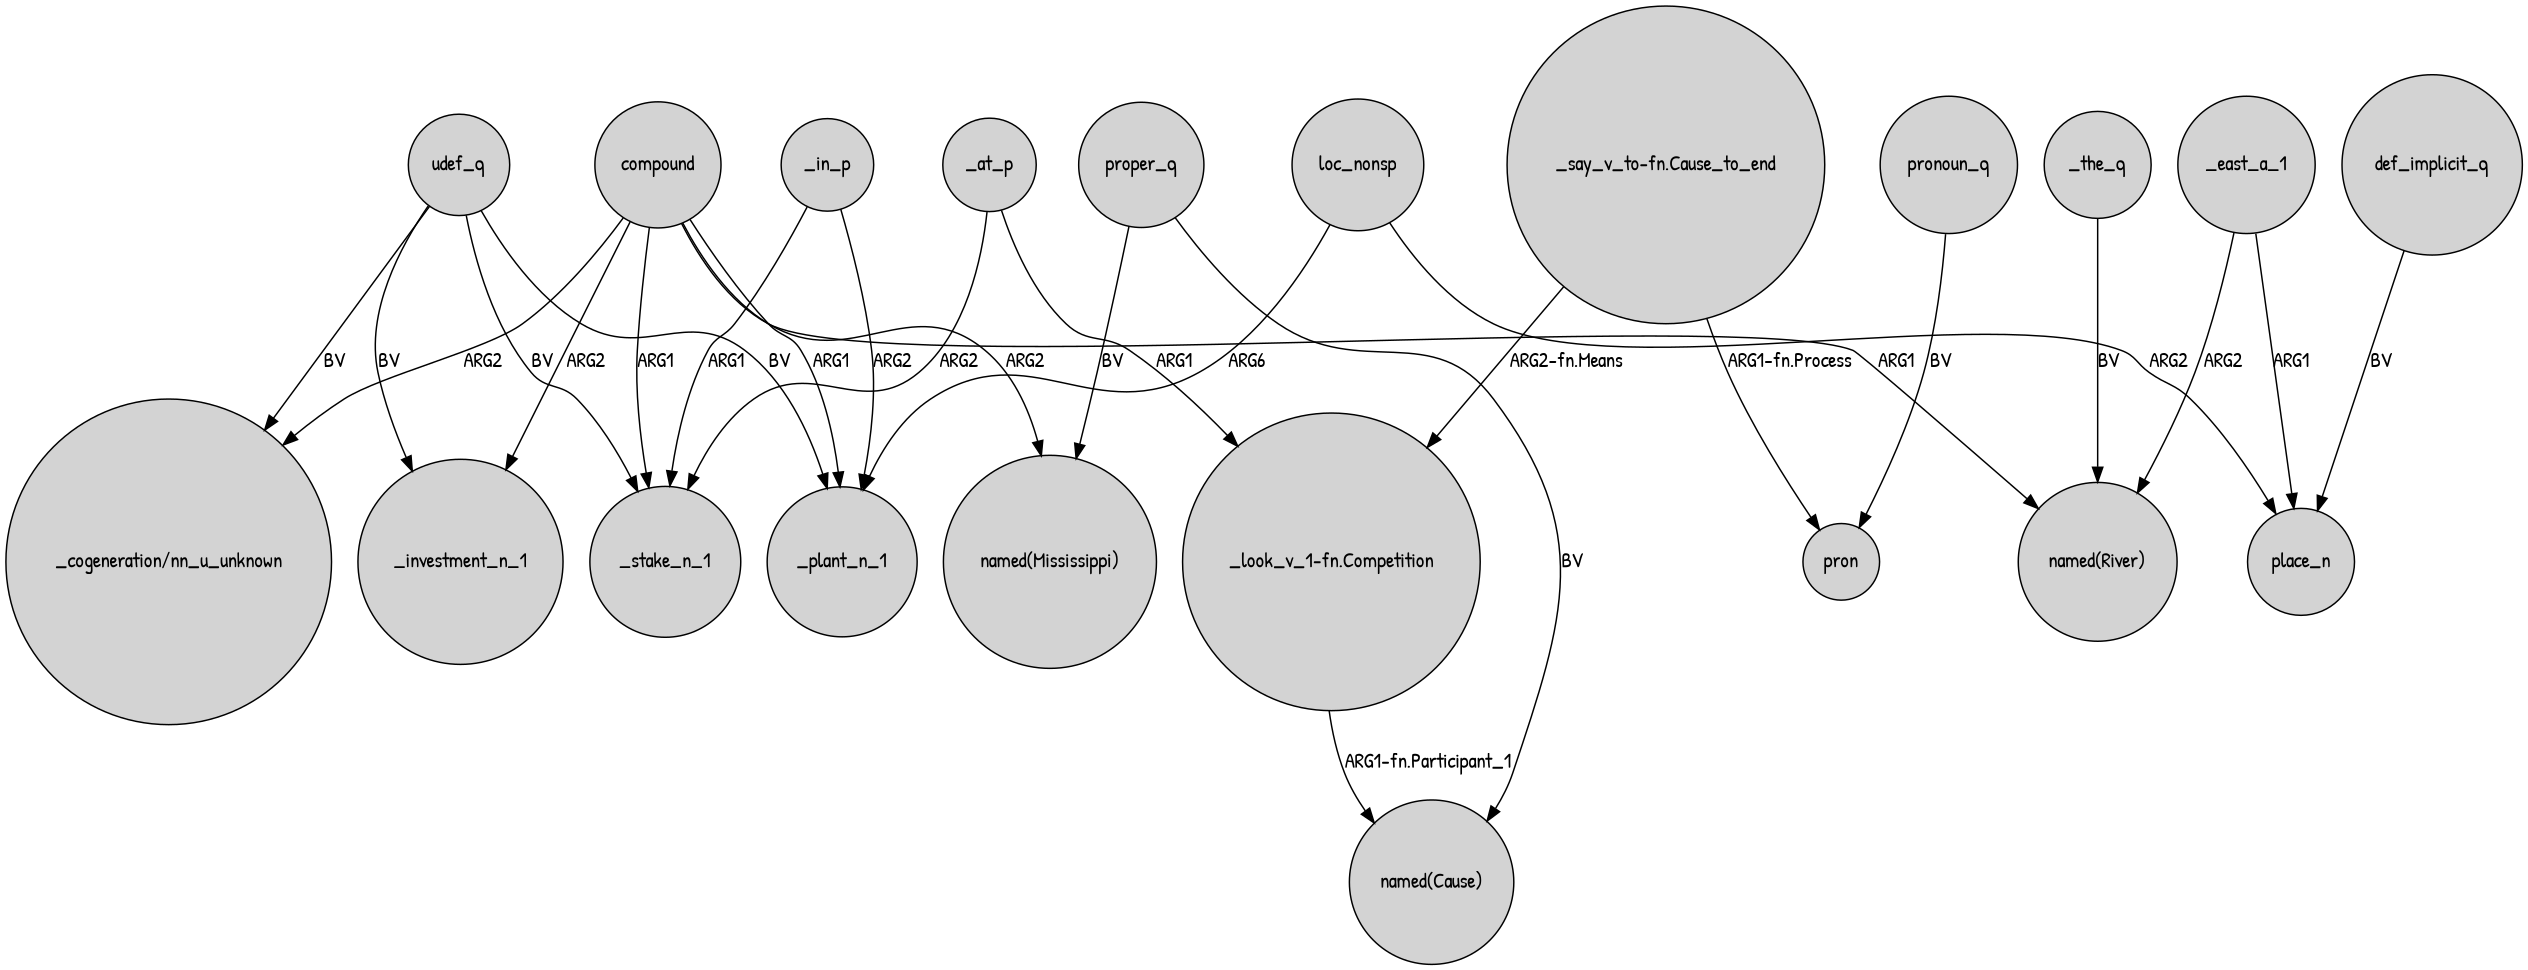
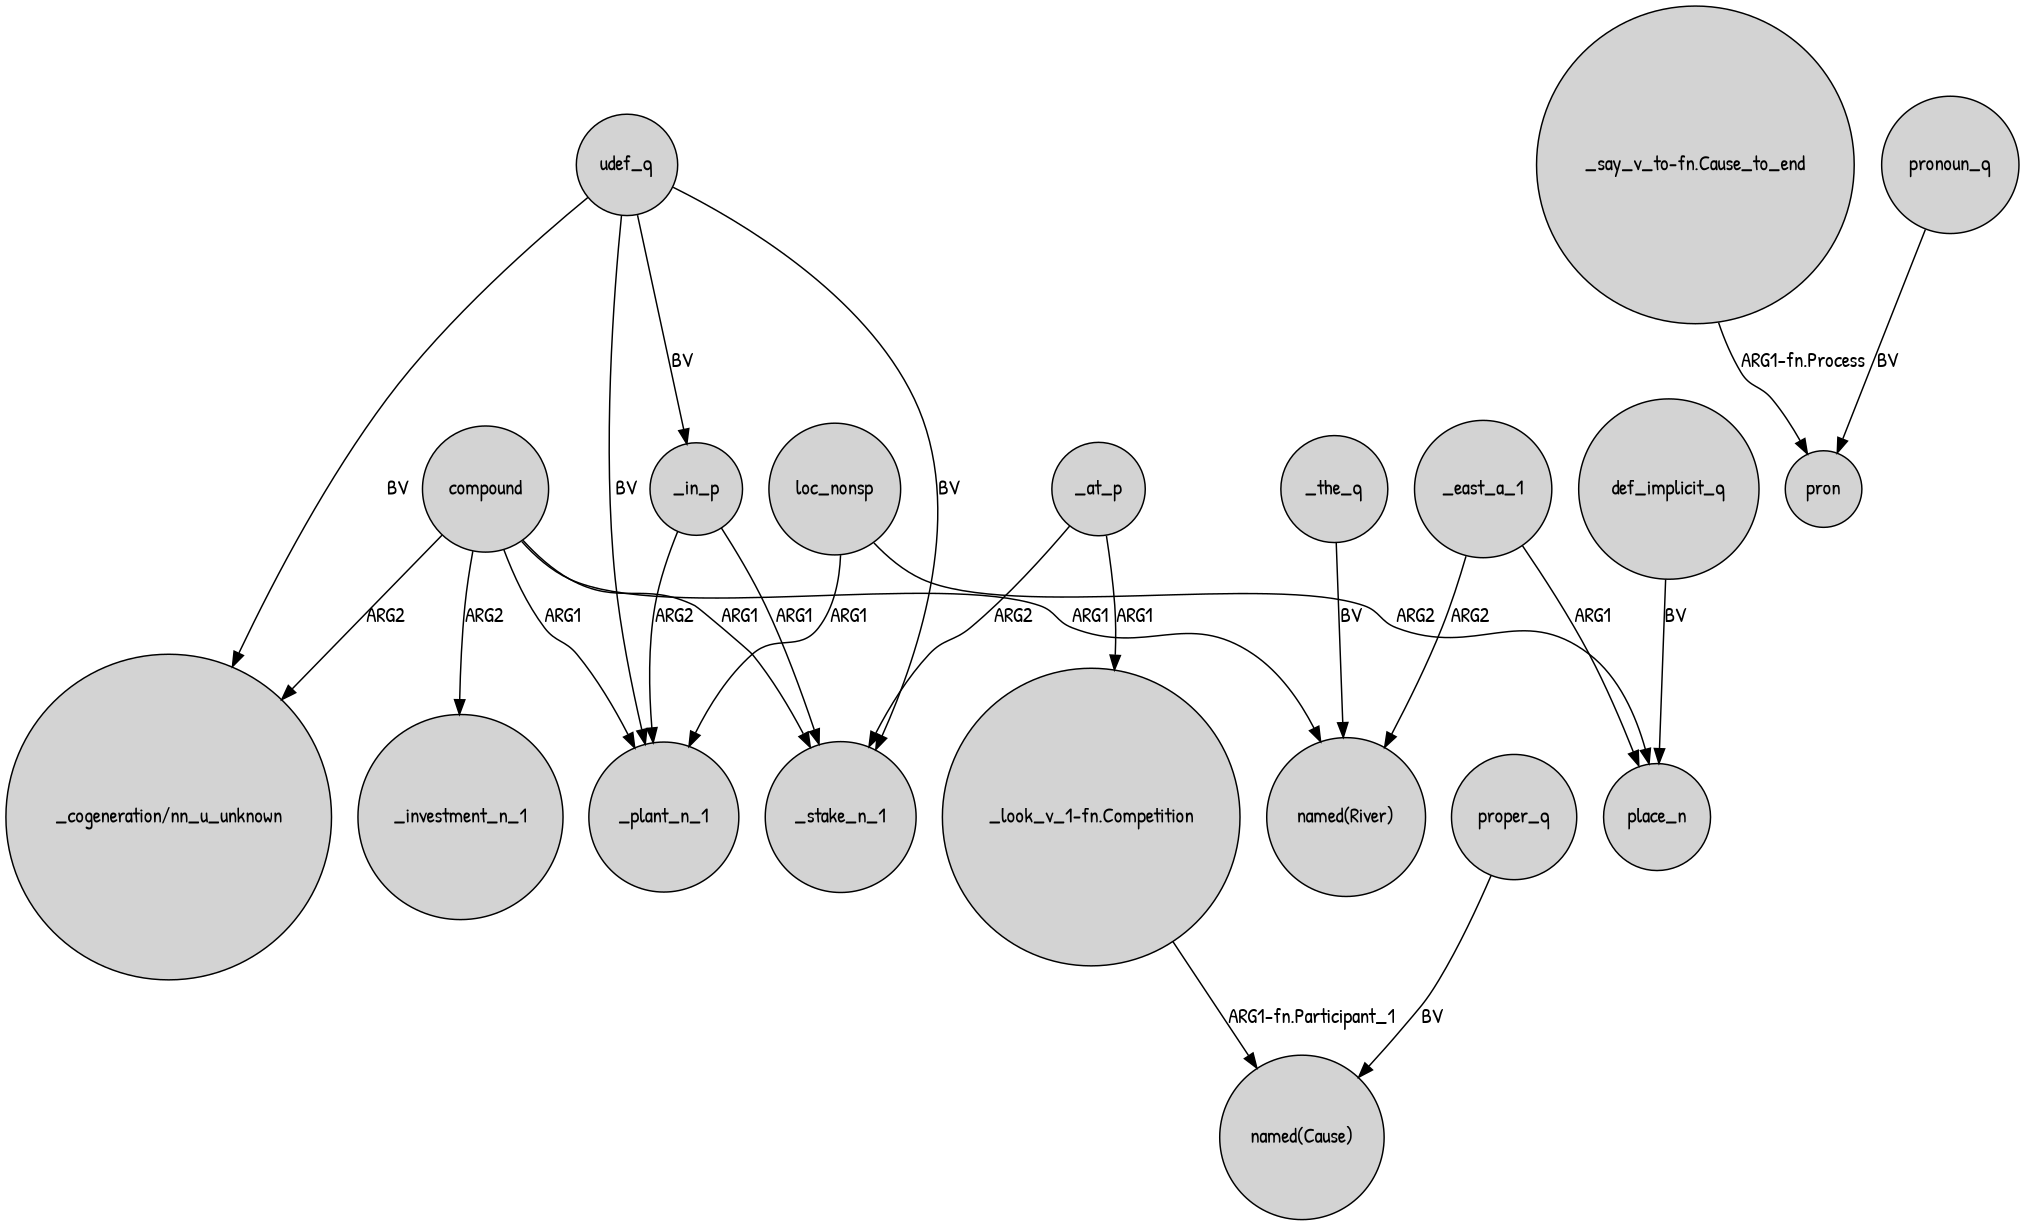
(376, 328) -> (661, 322)
(1247, 361) -> (849, 617)
(1500, 361) -> none
(1050, 562) -> none
